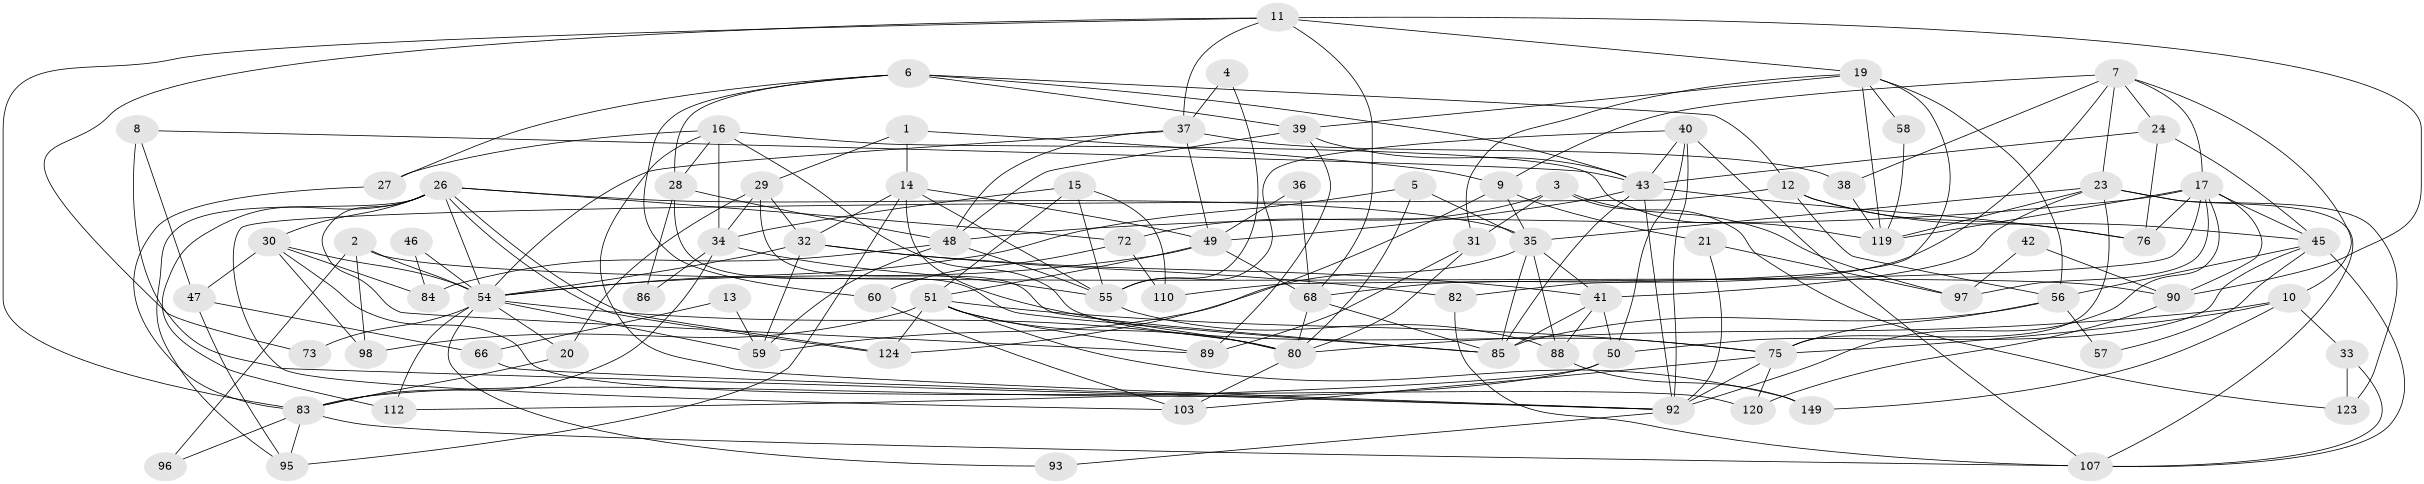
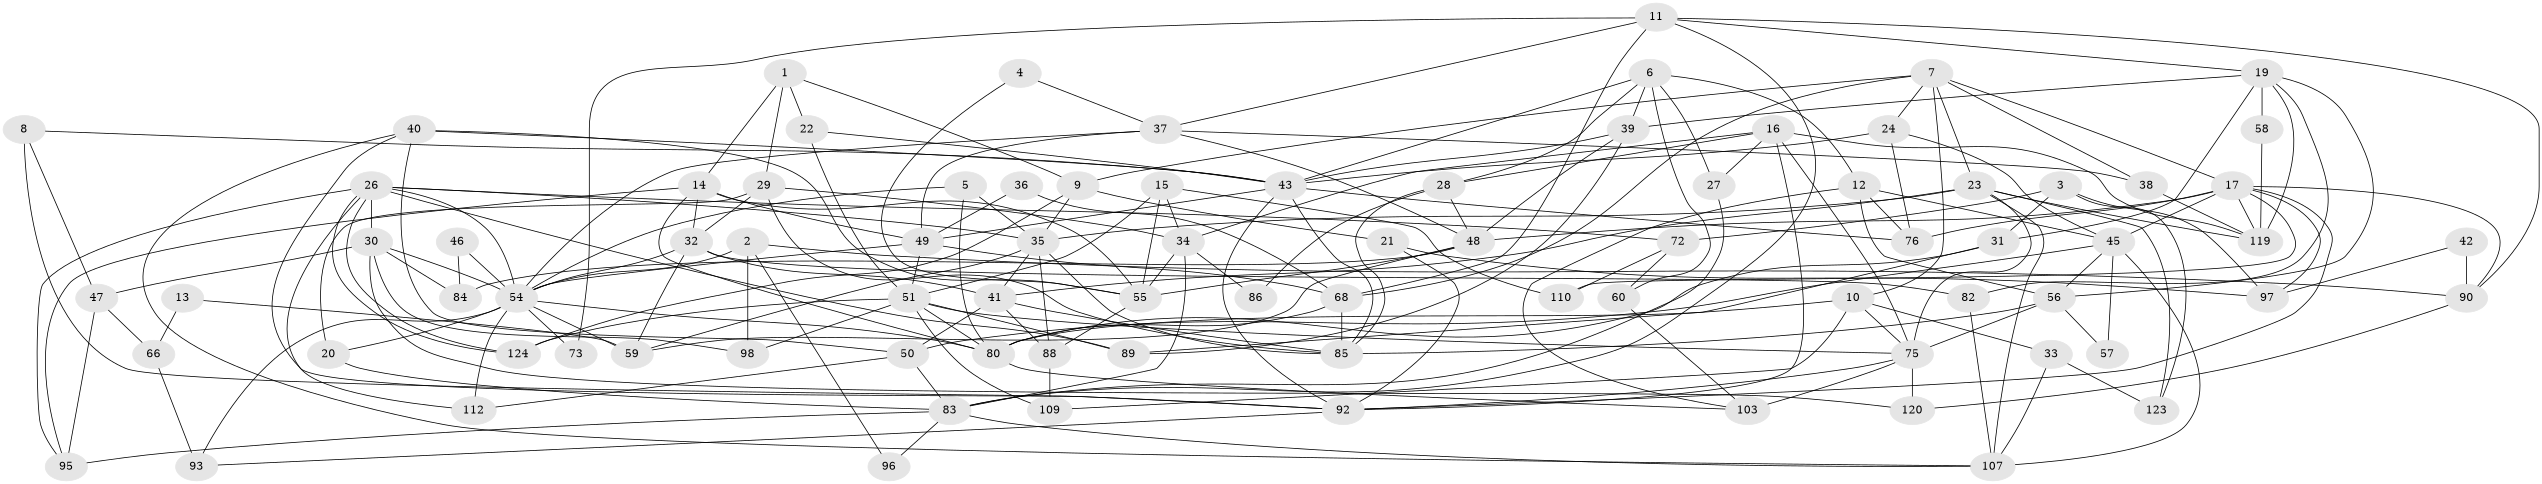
none -> (807, 130)
(1075, 391) -> (175, 410)
(1812, 411) -> (1050, 411)
